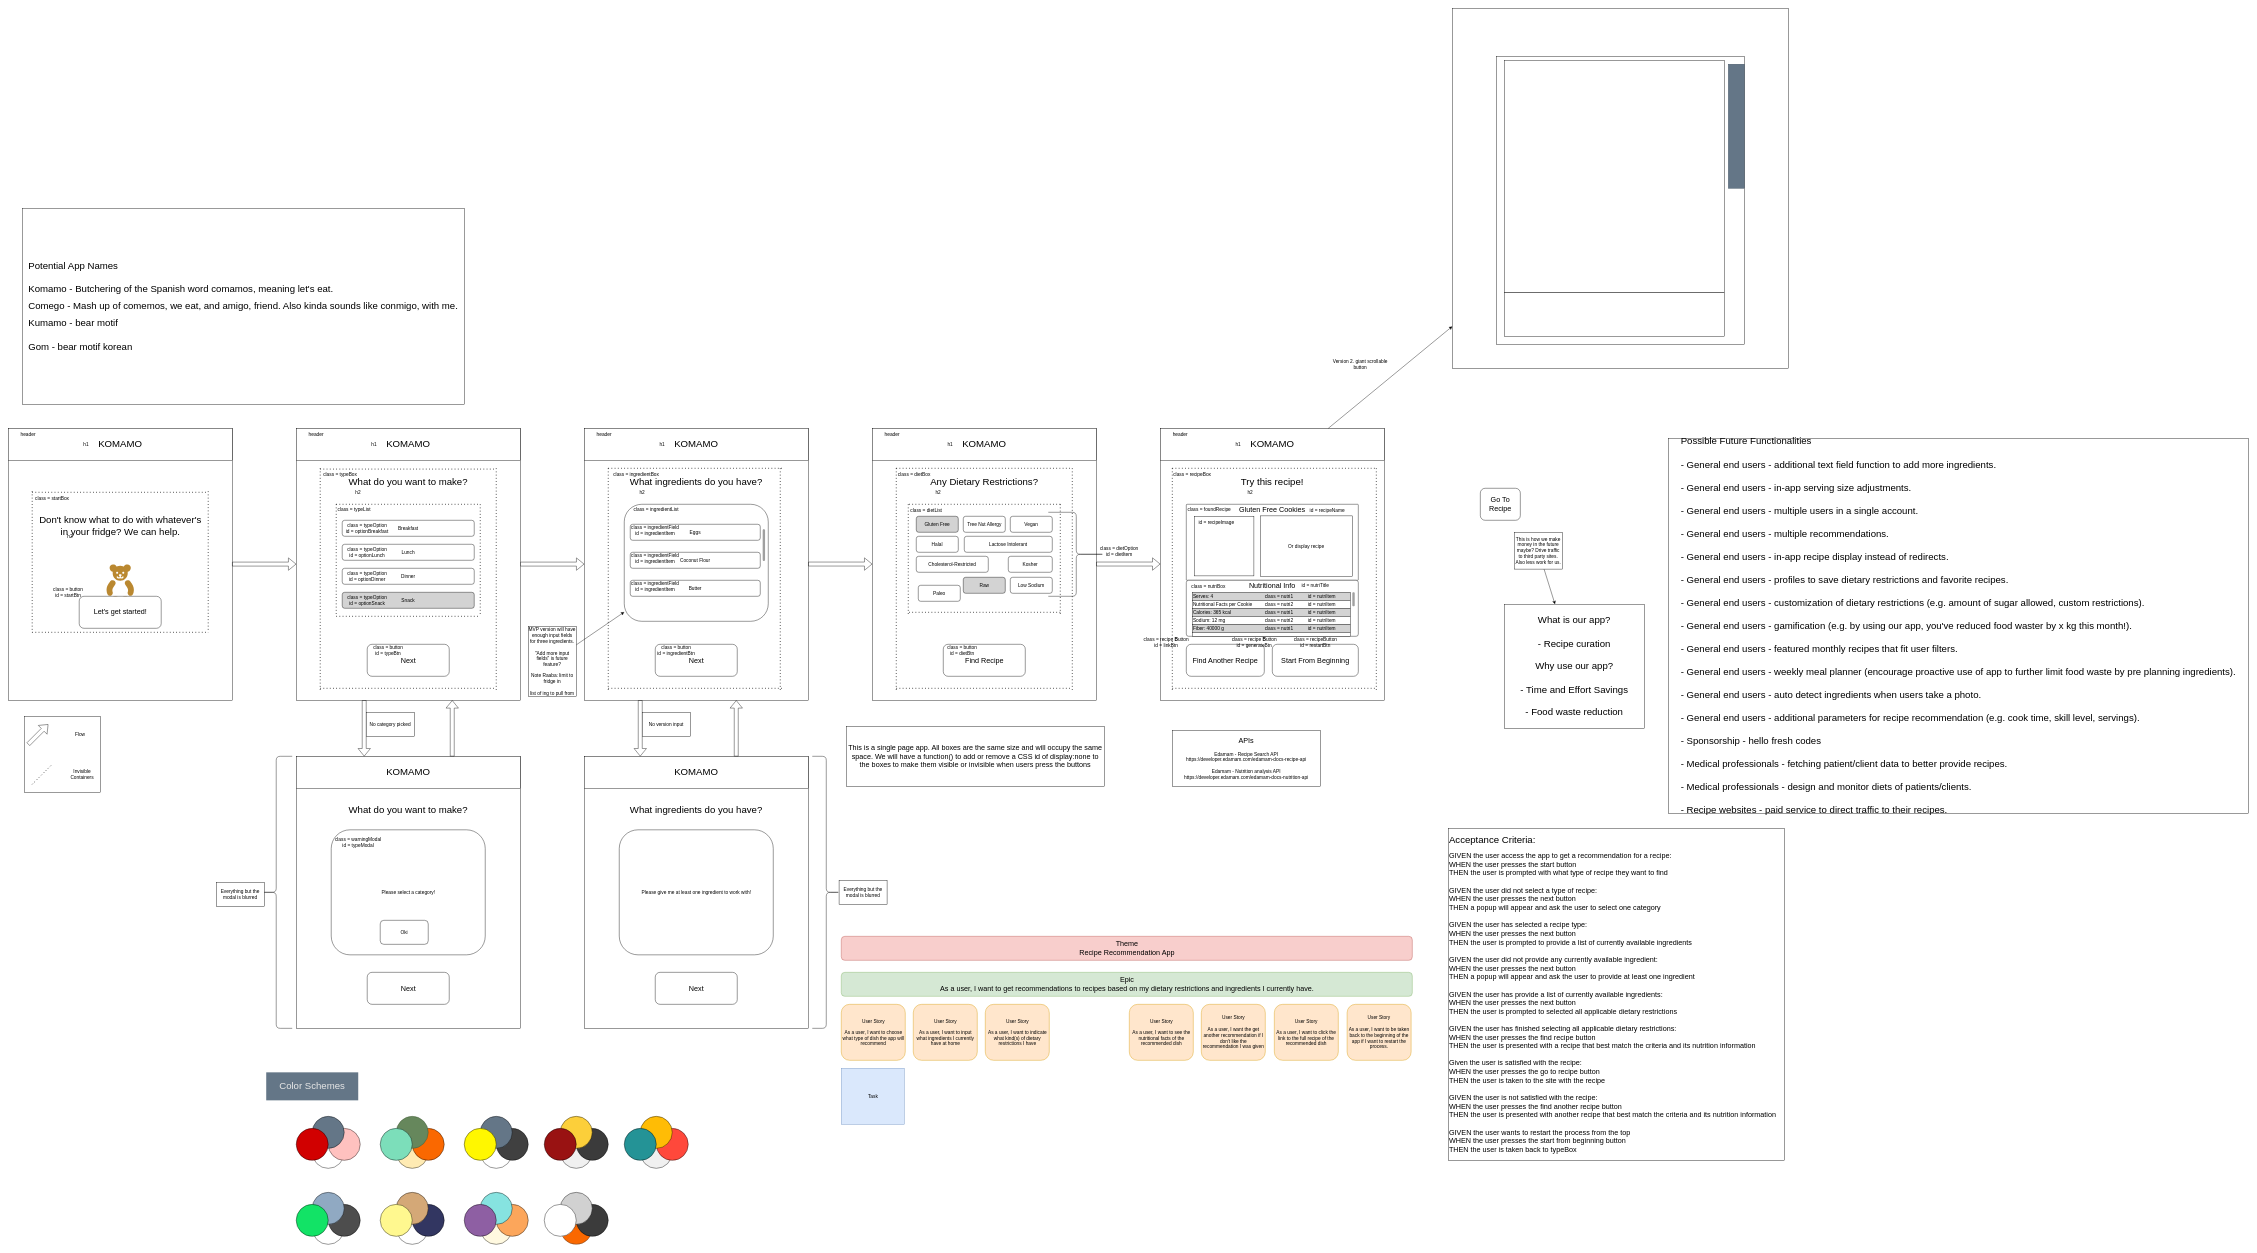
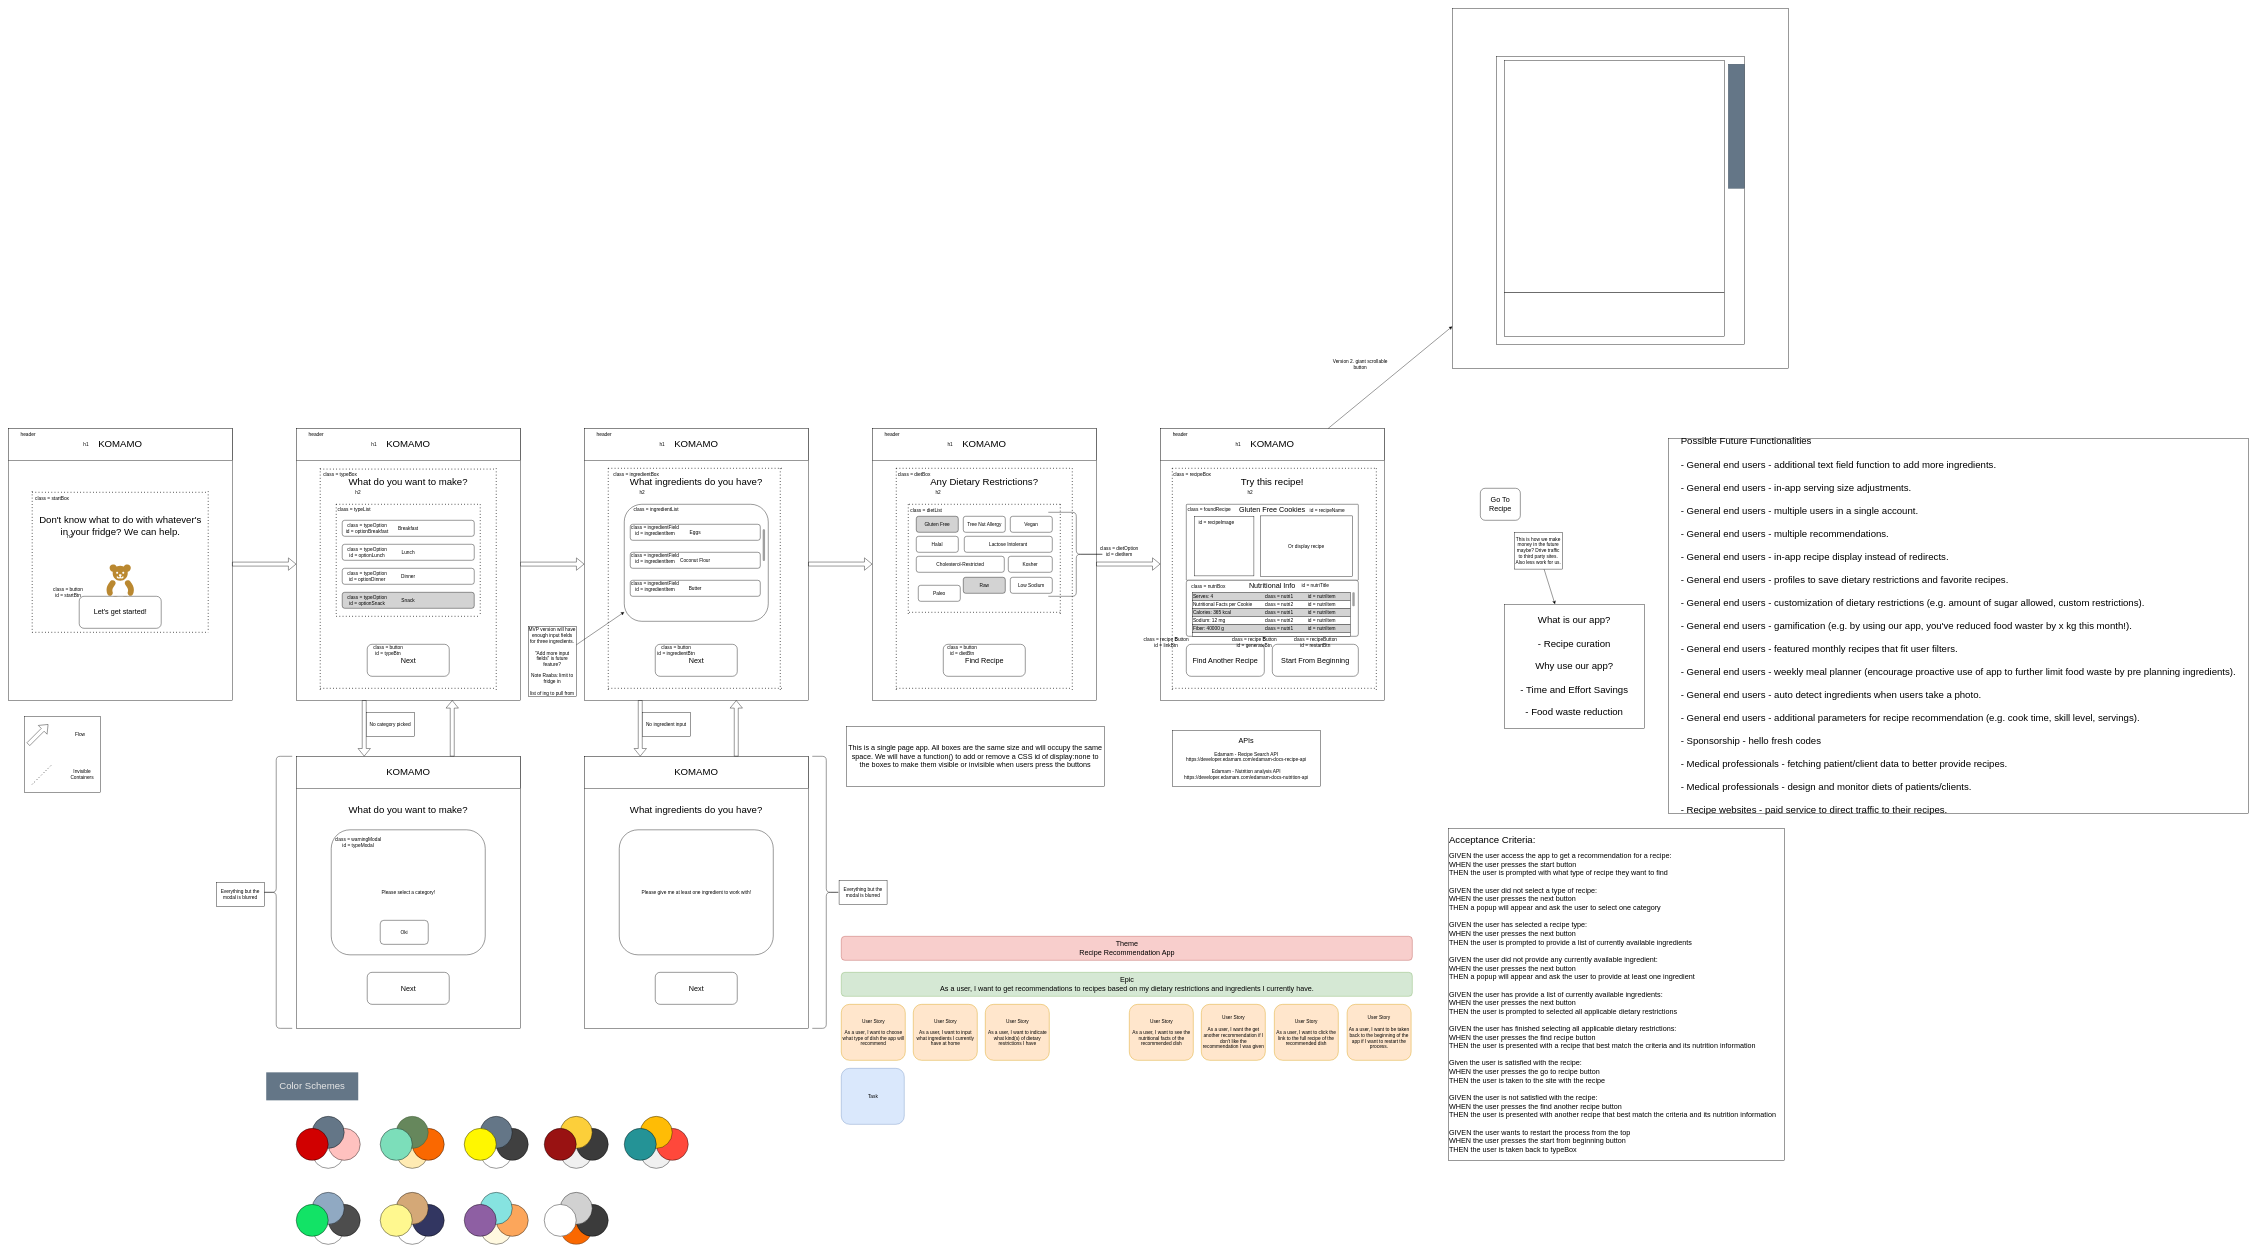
(243, 306) -> none
(952, 564) -> (960, 564)
(666, 724) -> (666, 724)
(873, 1096) -> (873, 1096)
